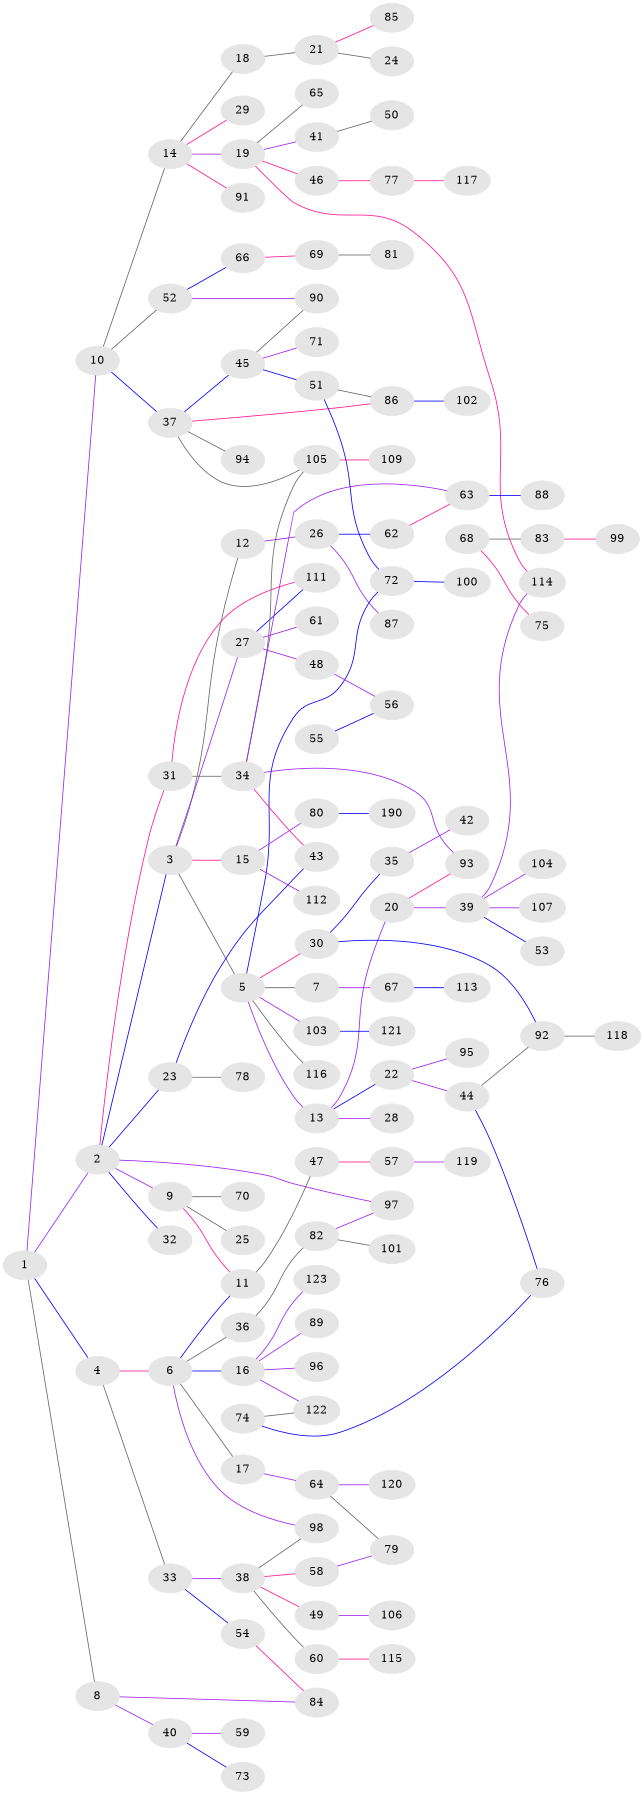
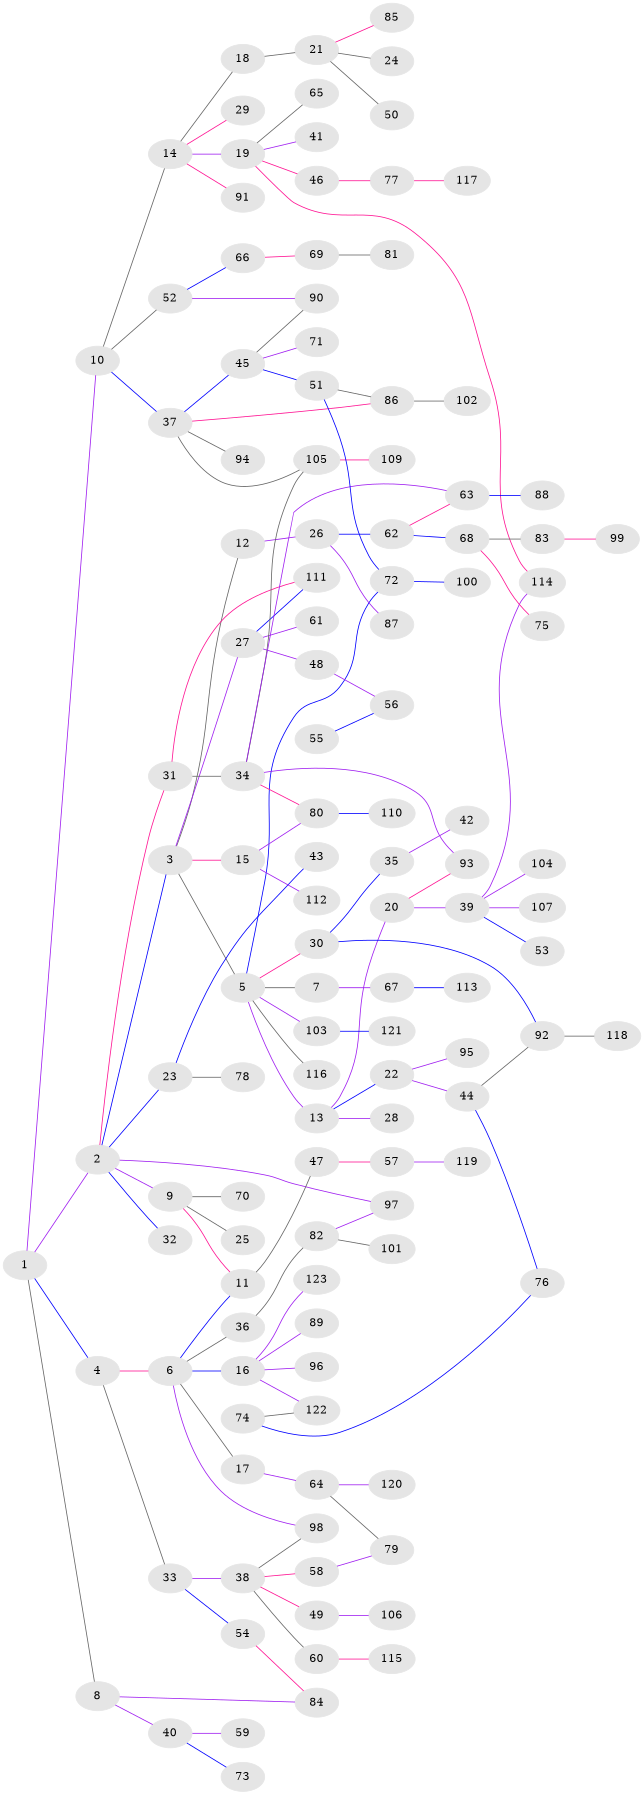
(354, 126) -> (354, 83)
(429, 401) -> (429, 401)
none -> (430, 537)
(392, 813) -> (392, 813)
(278, 818) -> (280, 795)
